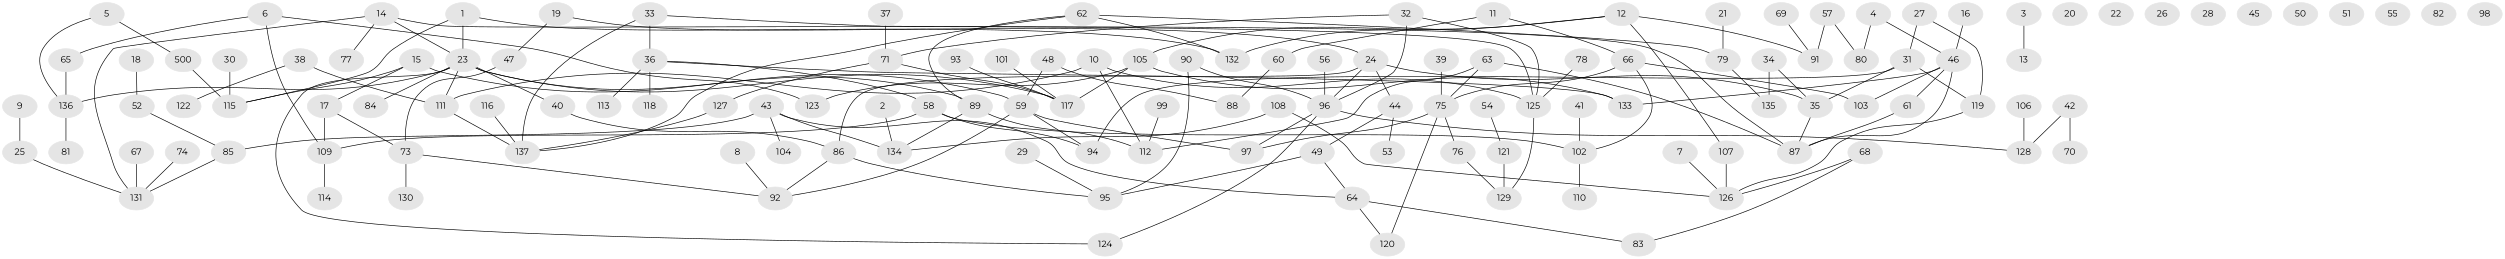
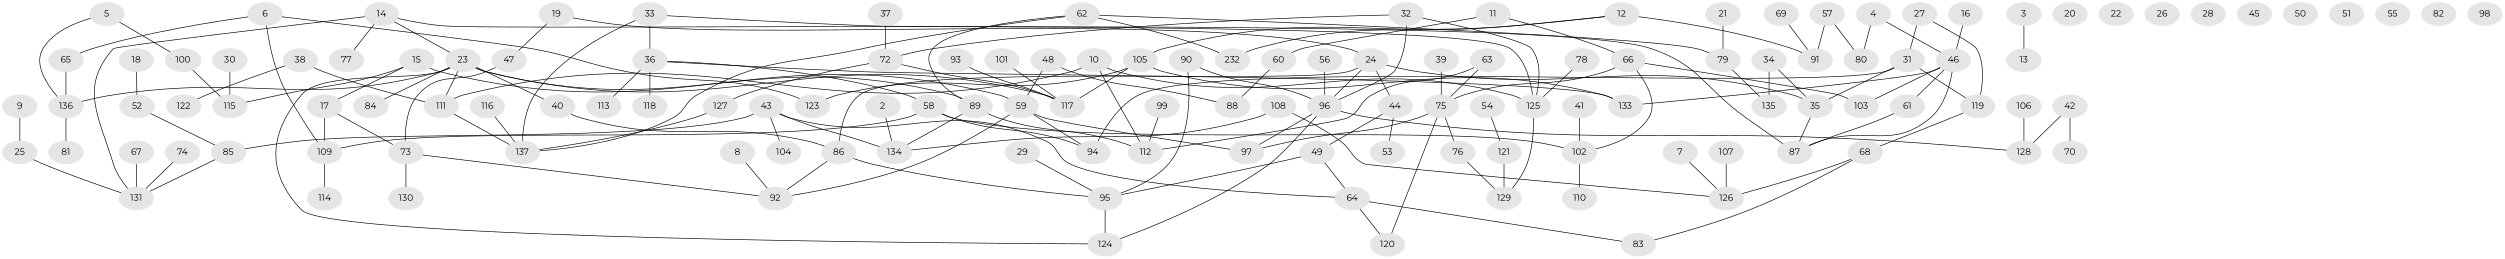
(463, 14) -> none
(183, 60) -> (183, 60)
(886, 60) -> (886, 60)
(1233, 60) -> (1233, 60)
(1679, 85) -> none
(1646, 94) -> none
(1835, 146) -> (1922, 130)
none -> (1105, 222)
